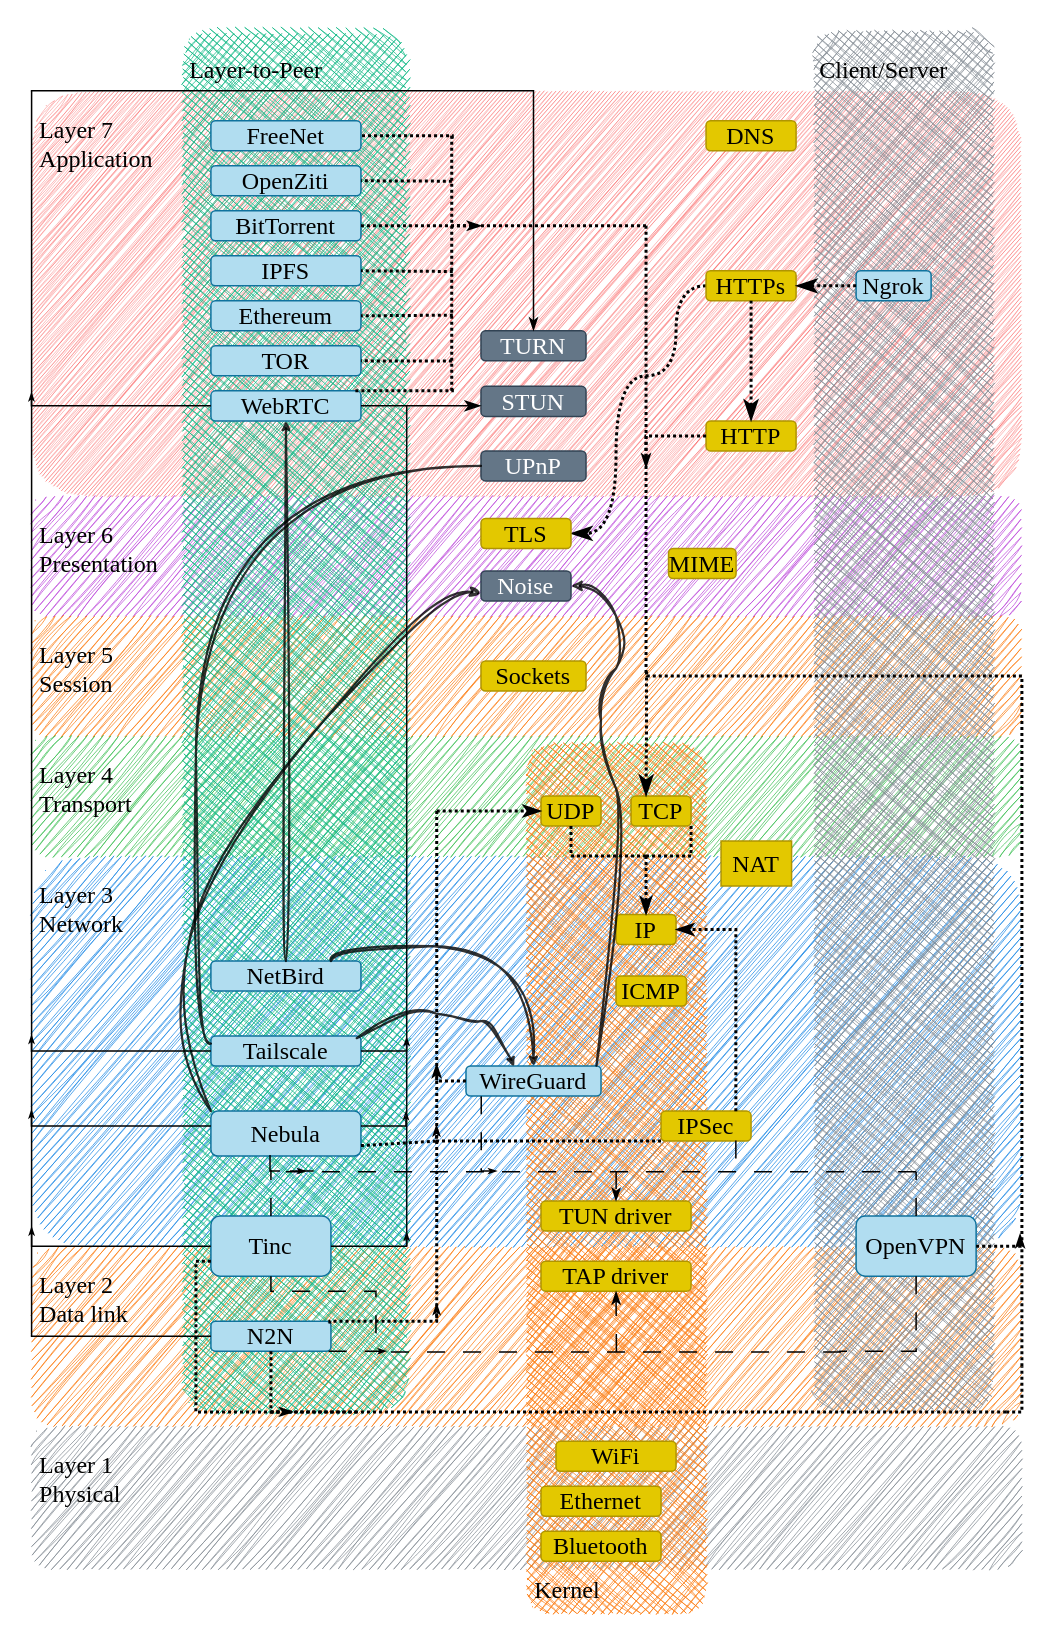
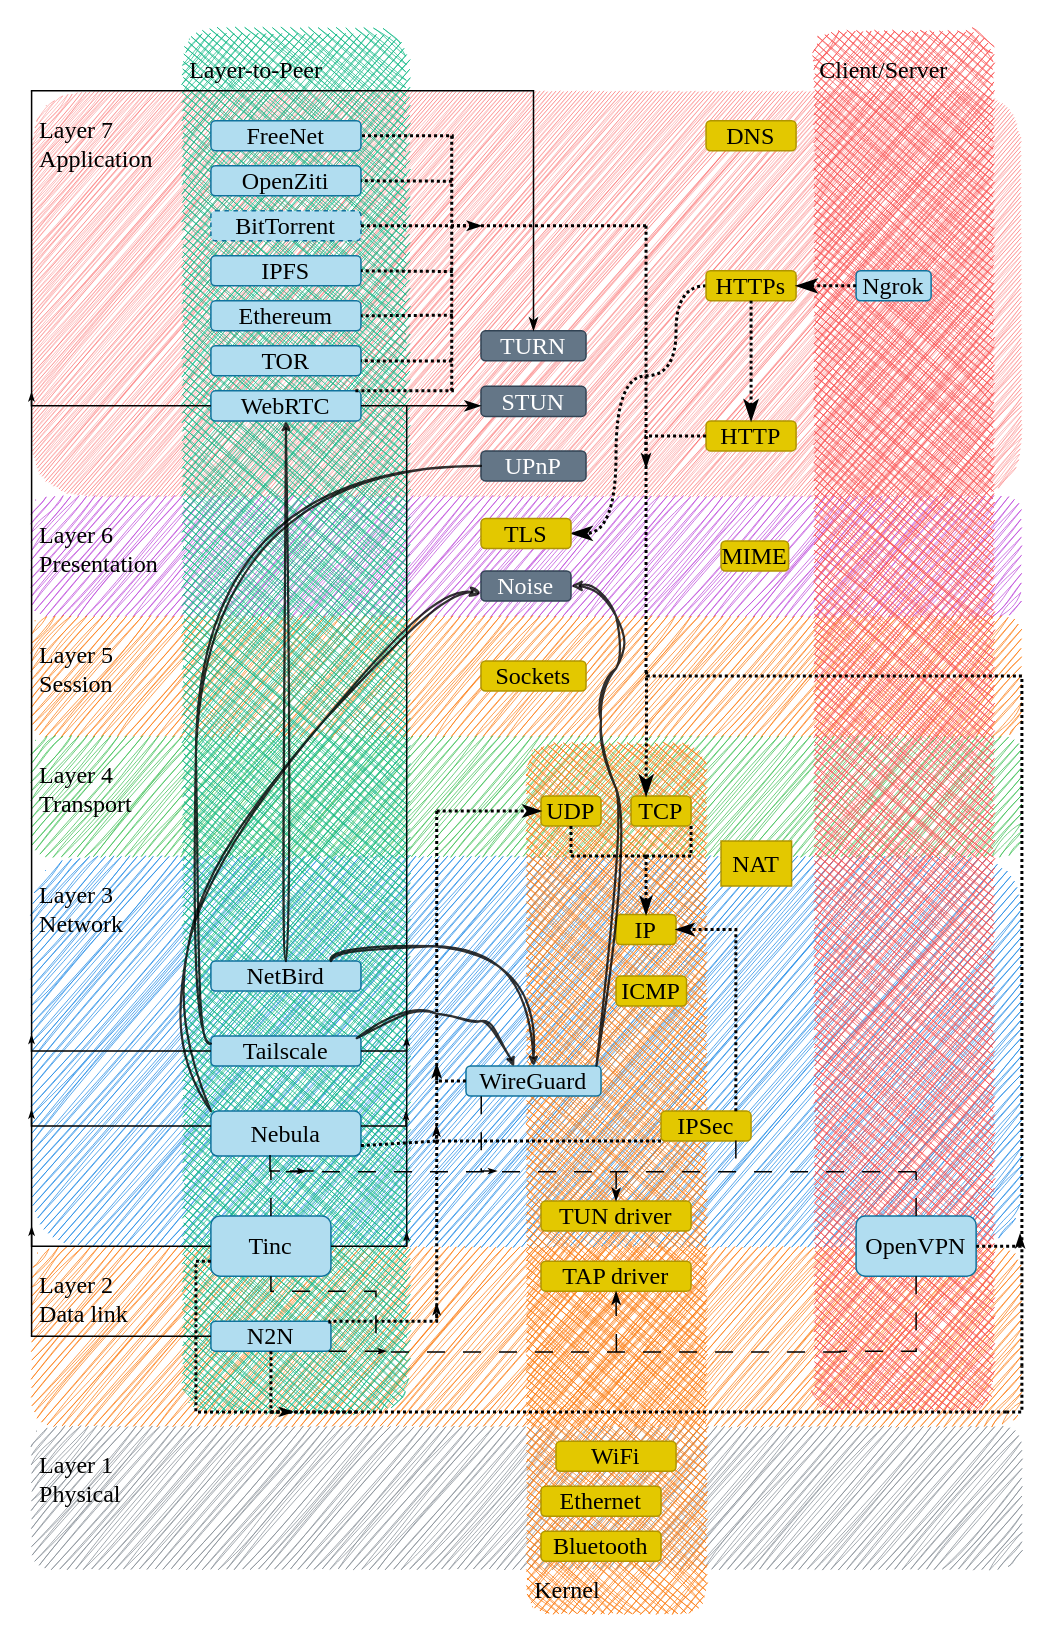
(286, 226) -> (286, 226)
(702, 563) -> (755, 556)
(901, 721) -> (901, 721)
